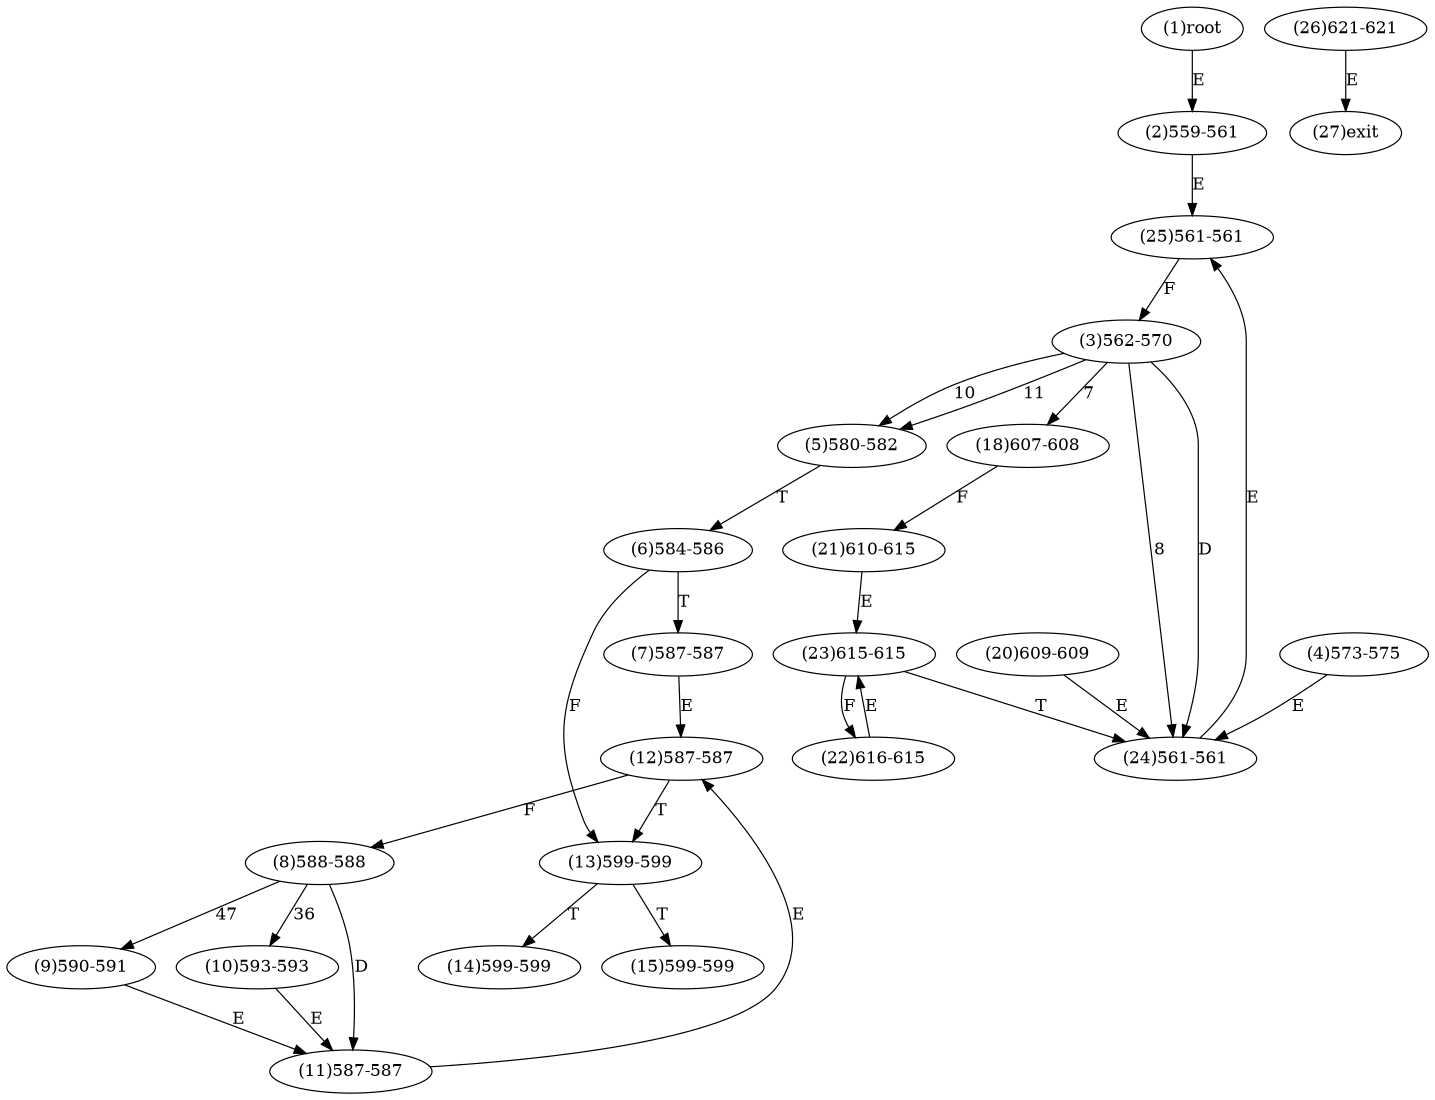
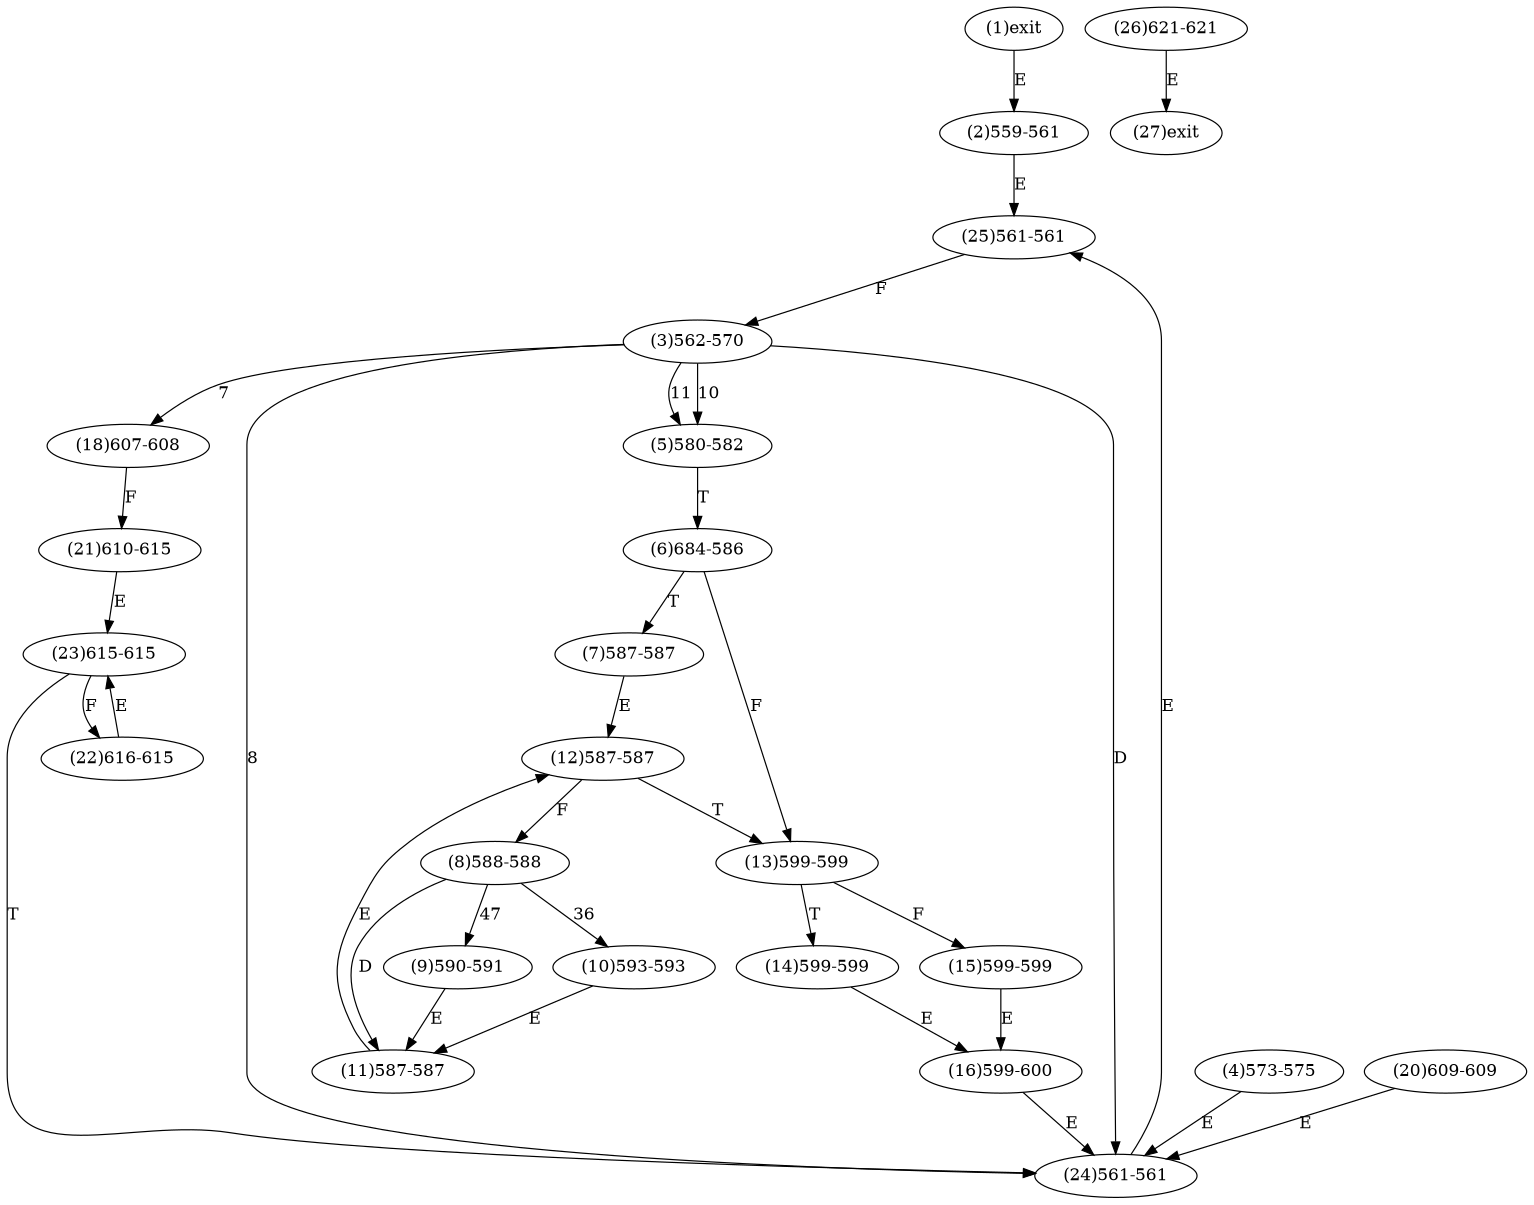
(1192, 29) -> (1014, 29)
(678, 550) -> (698, 550)
(663, 915) -> (918, 915)
none -> (1001, 1072)
